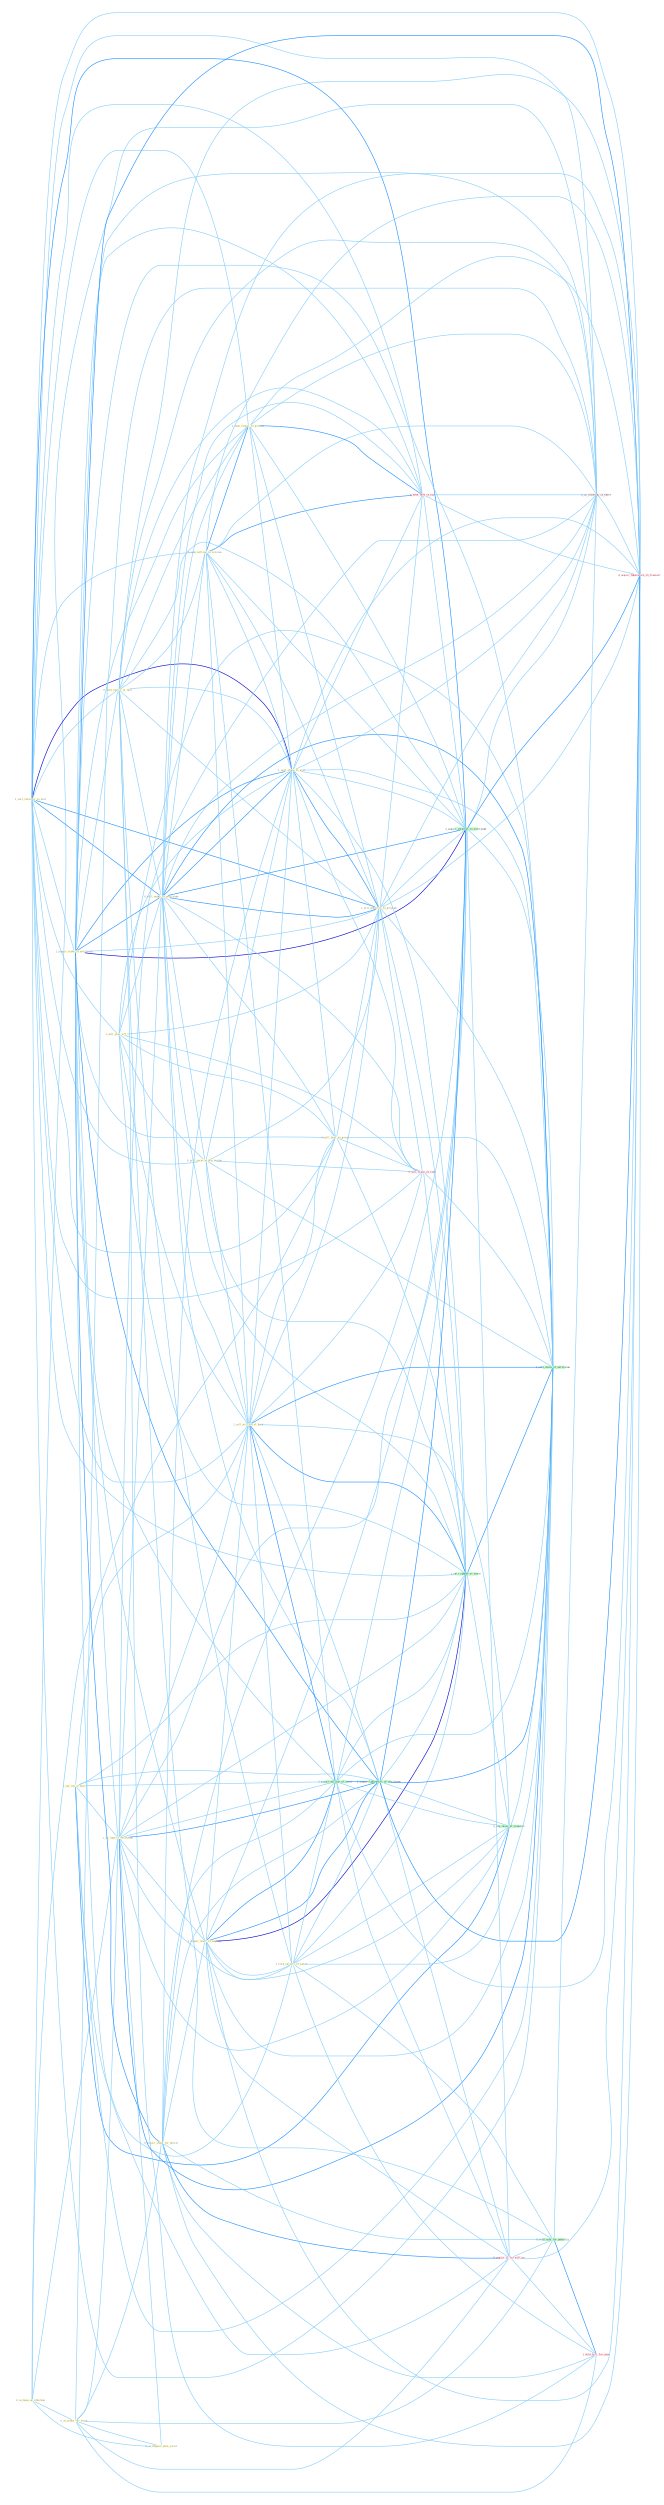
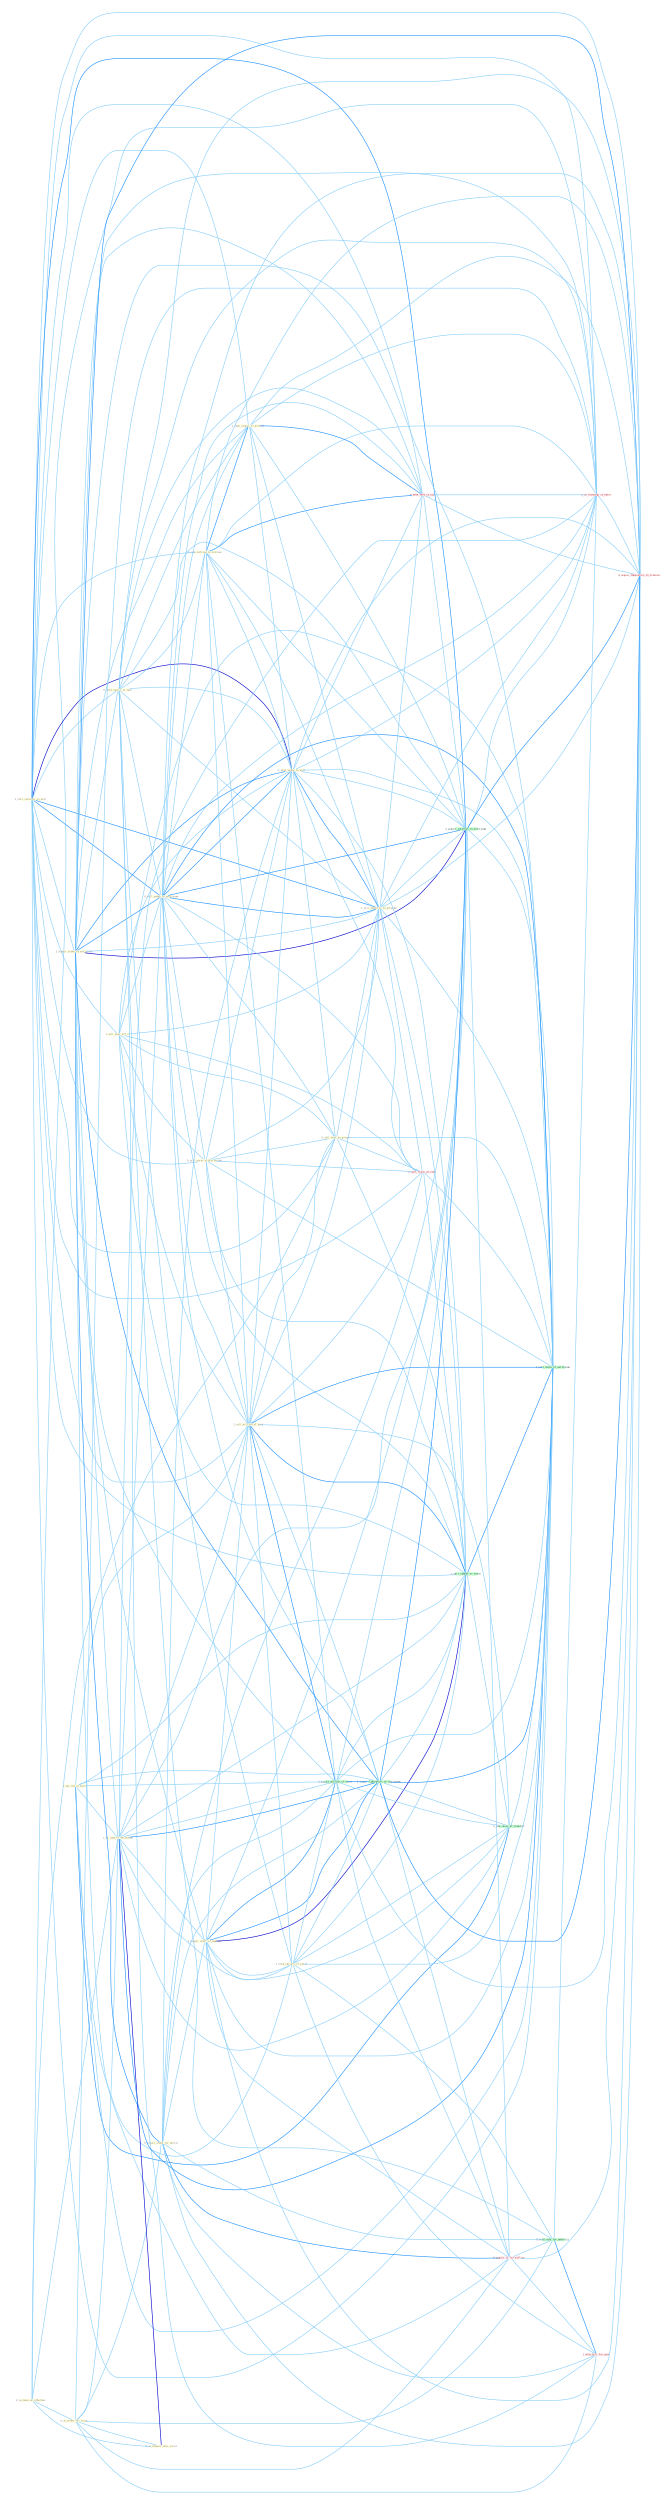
(597, 495) -> (597, 495)
(142, 1133) -> (274, 1149)
(144, 2203) -> (144, 2203)
